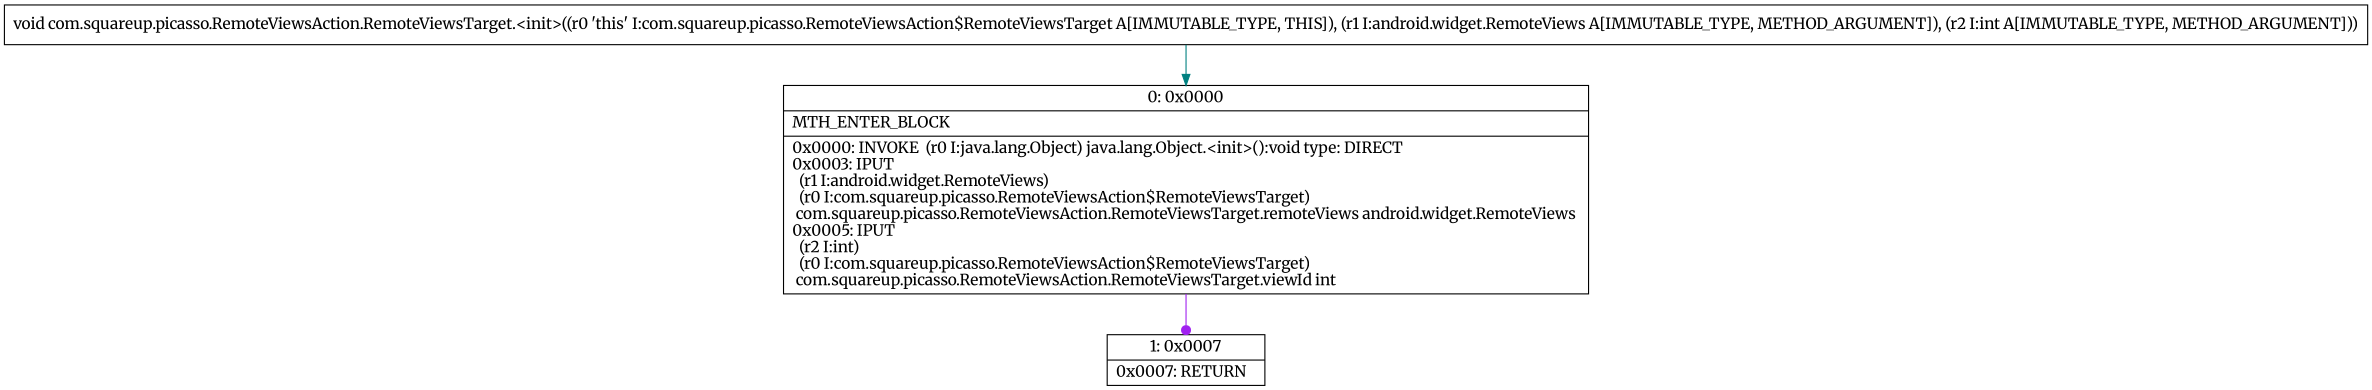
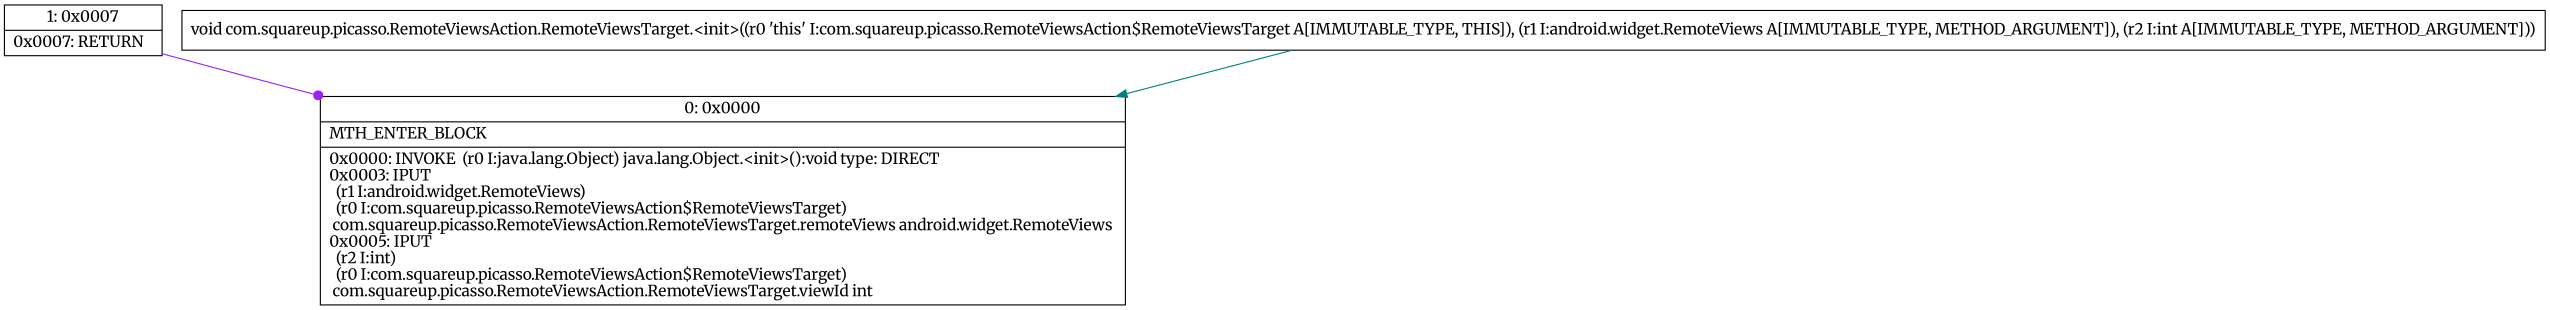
(1186, 310) -> (238, 74)
